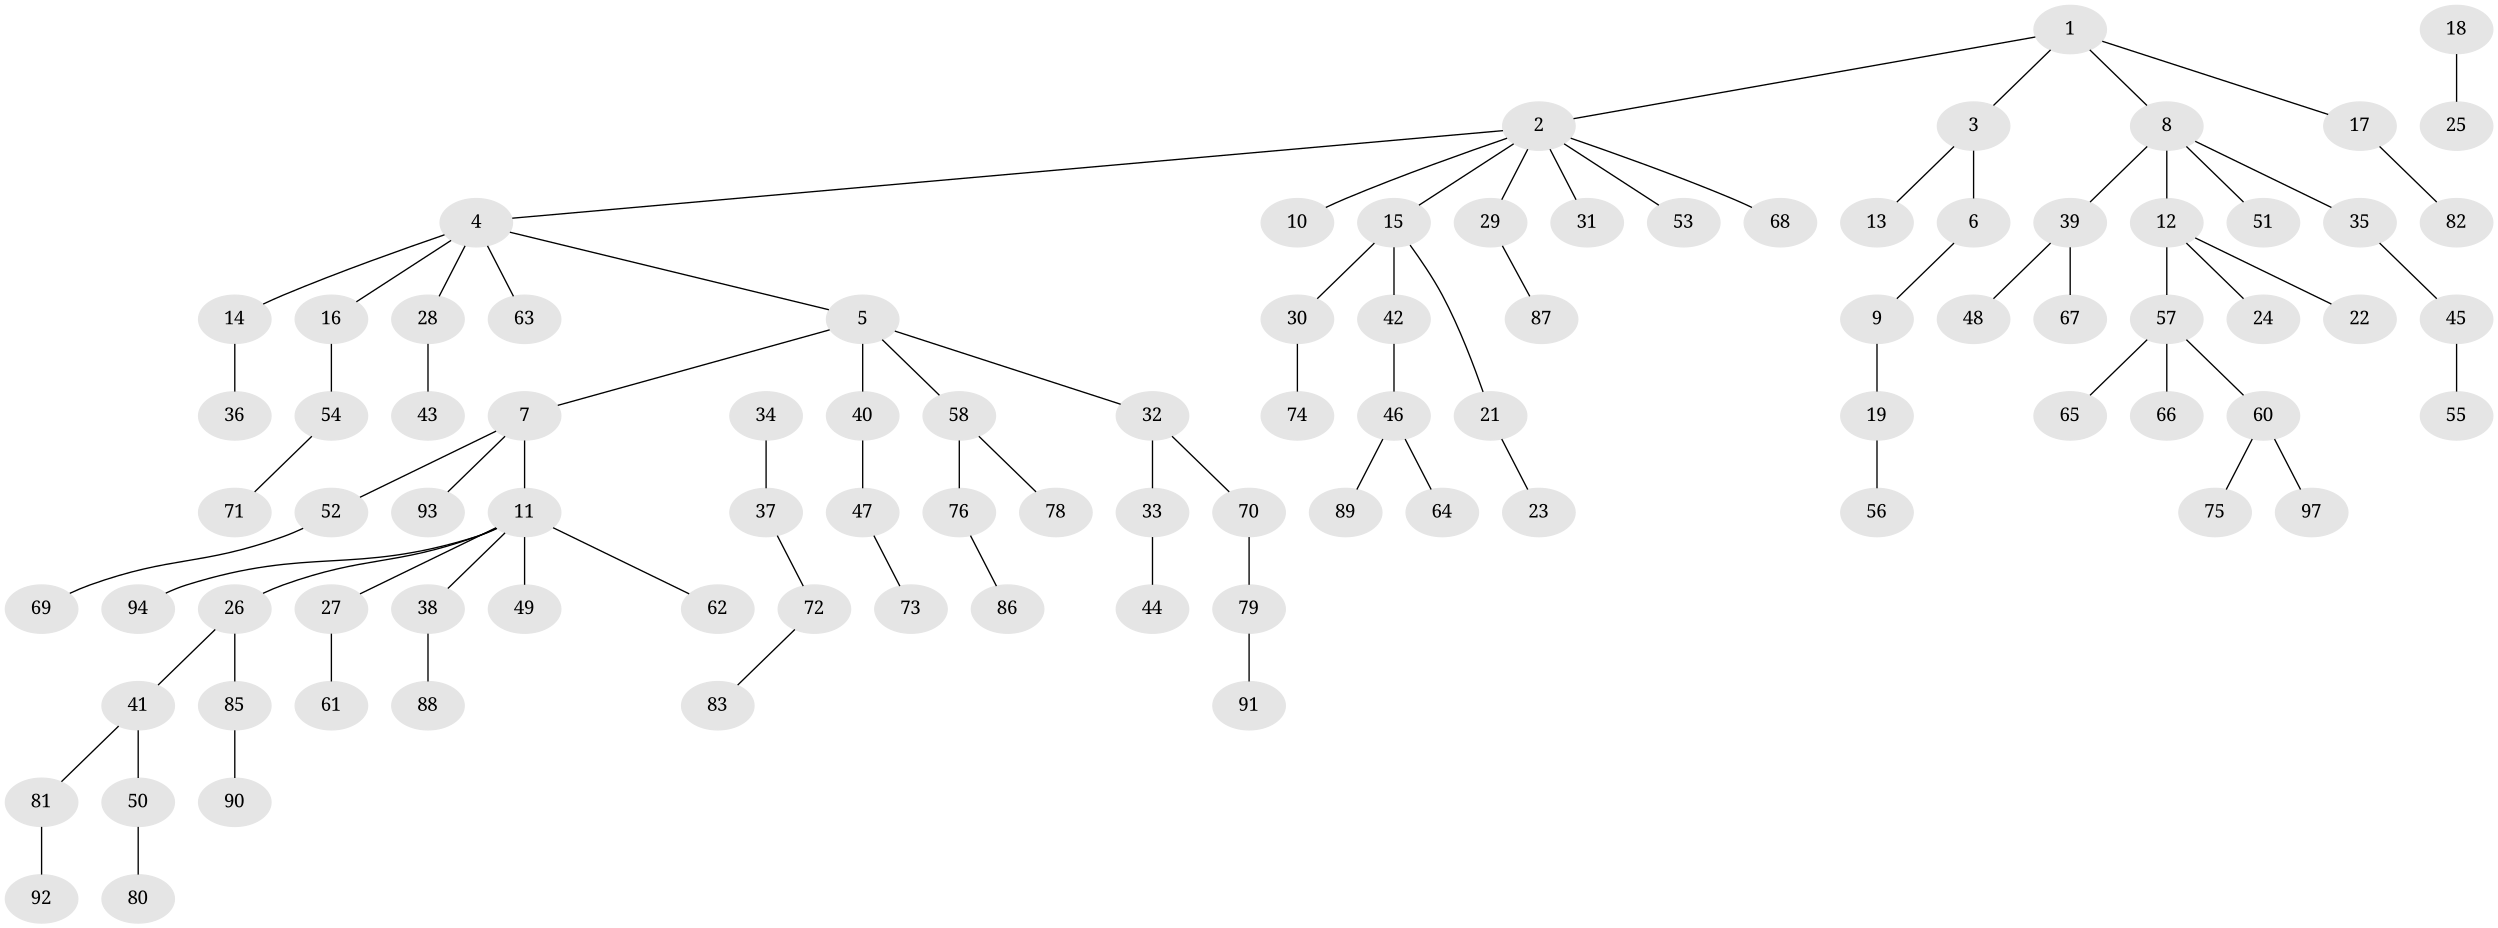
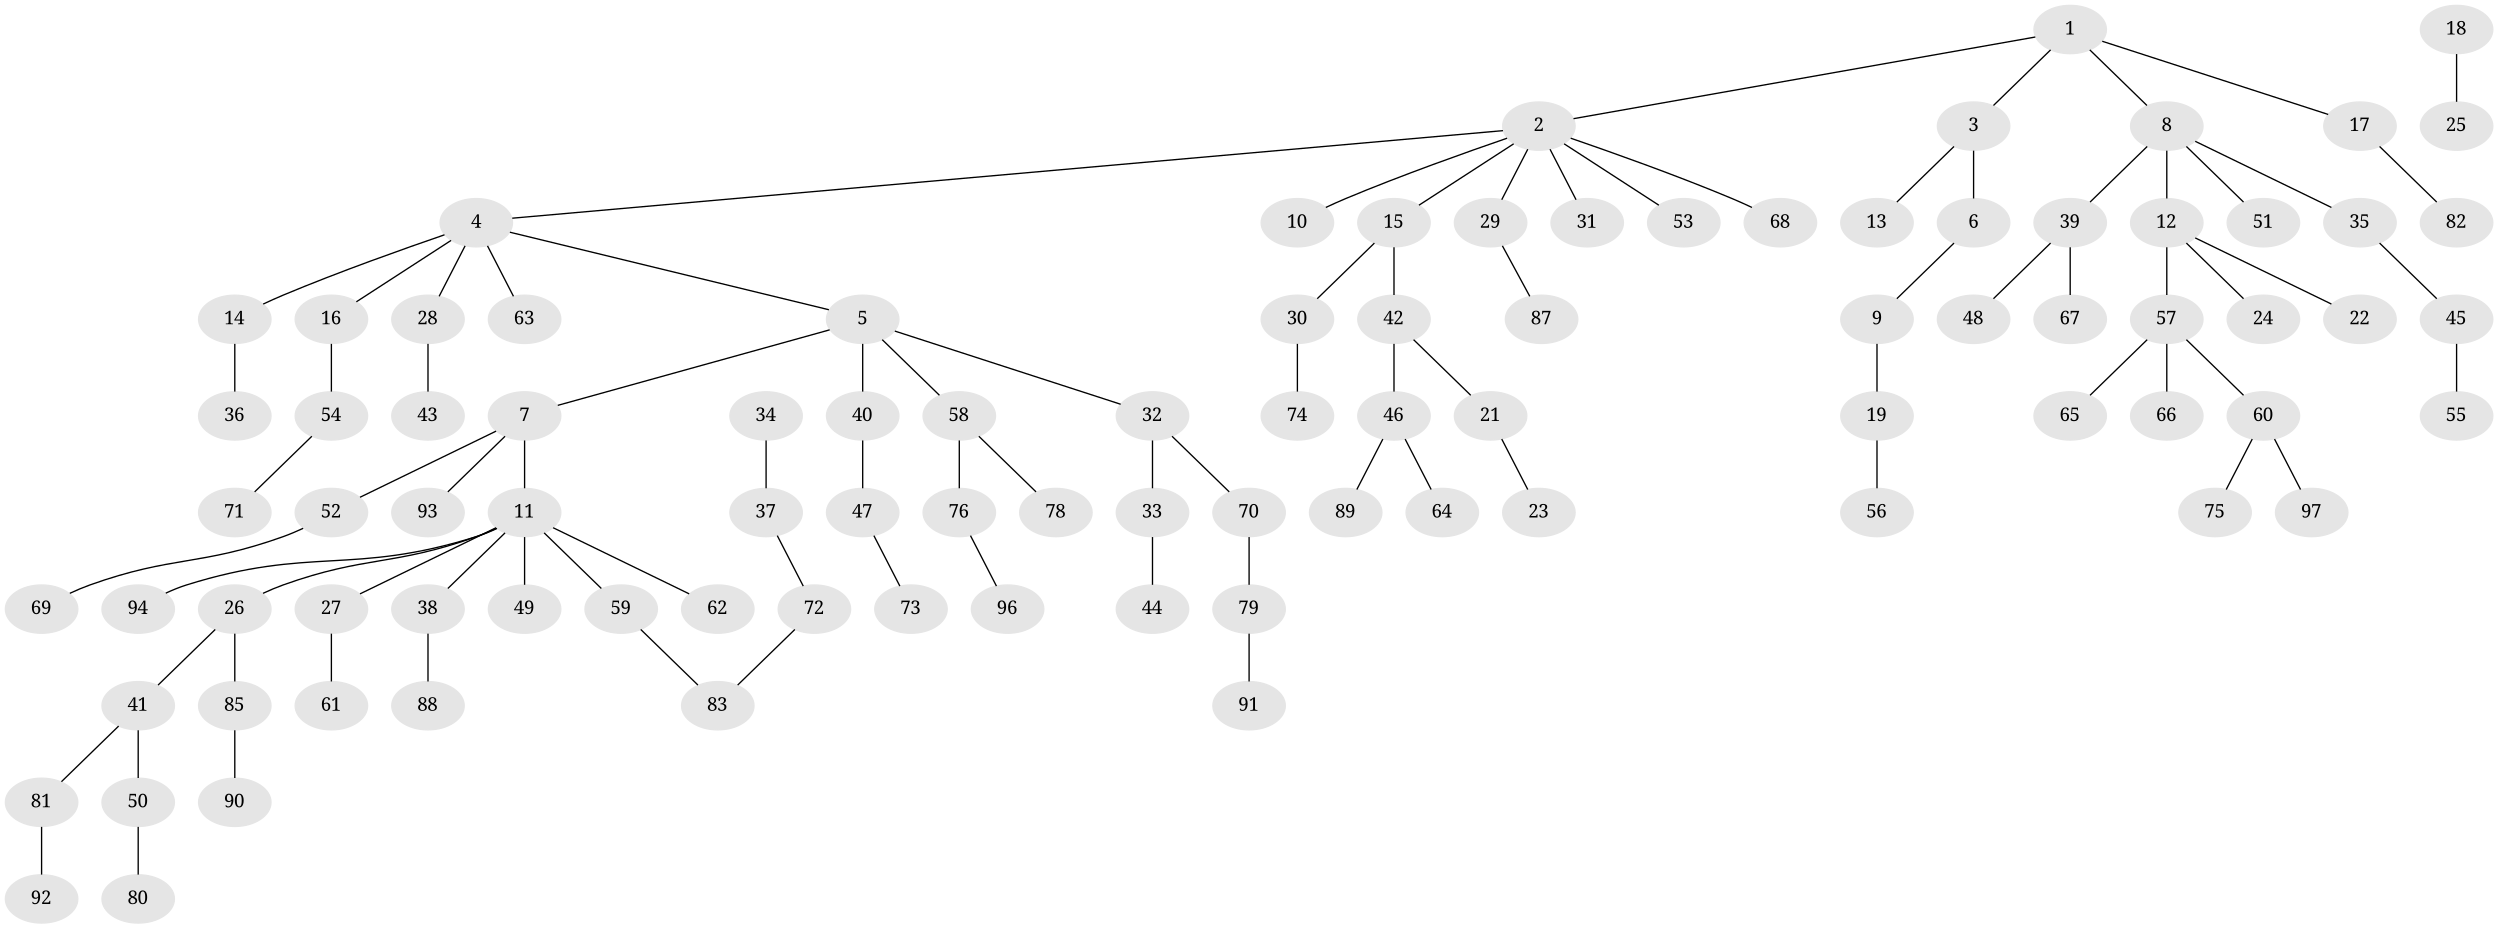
(1452, 316) -> (1442, 367)
none -> (621, 609)
(1008, 609) -> (1008, 609)
